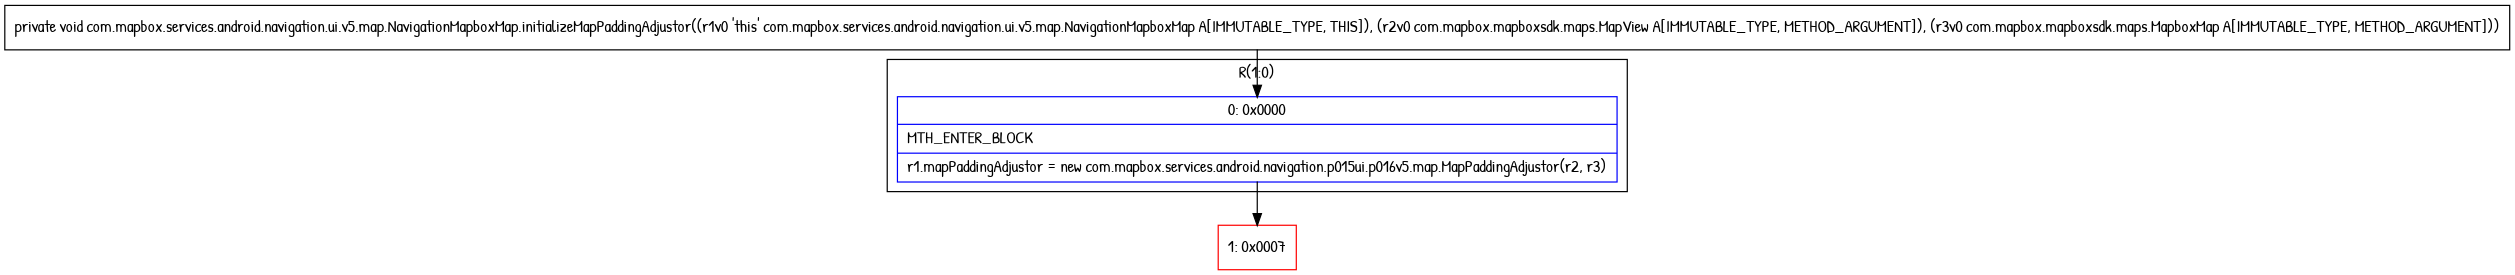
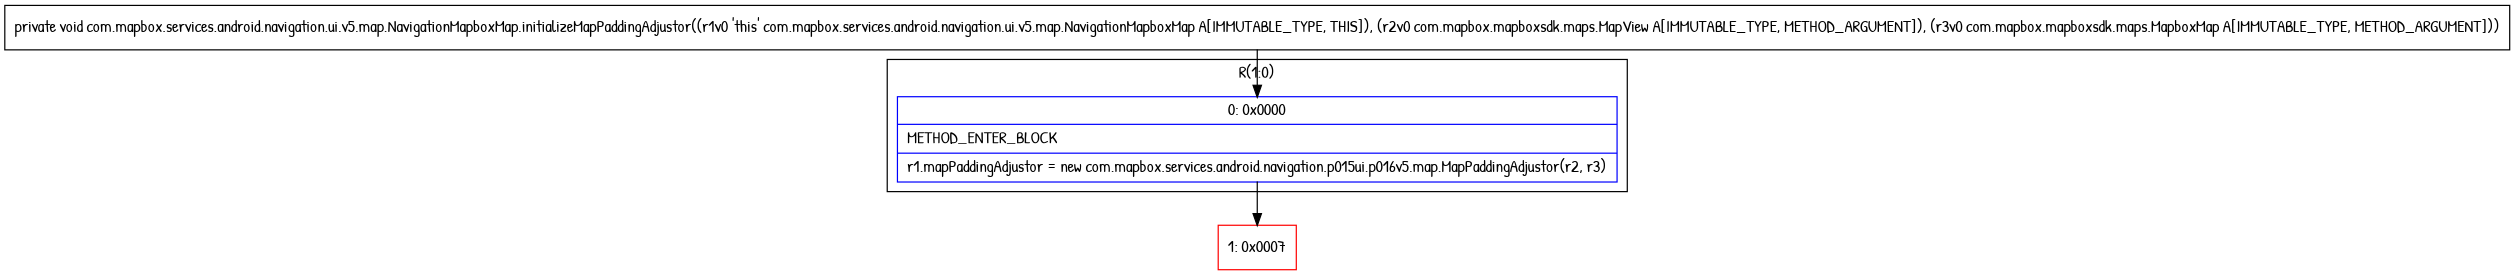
(971, 138) -> (983, 138)
